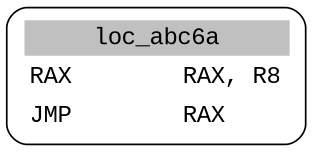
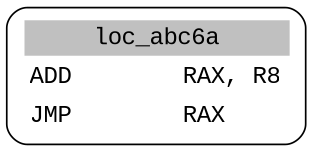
(155, 76) -> (155, 76)
